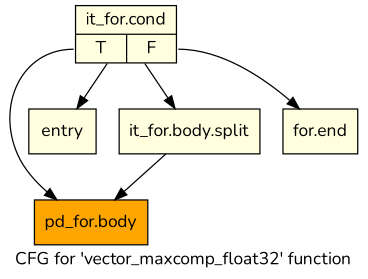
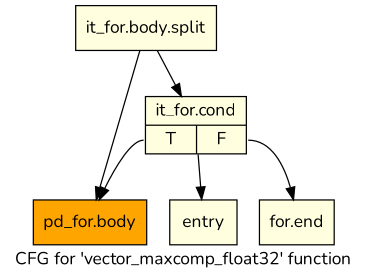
(156, 81) -> (166, 68)
